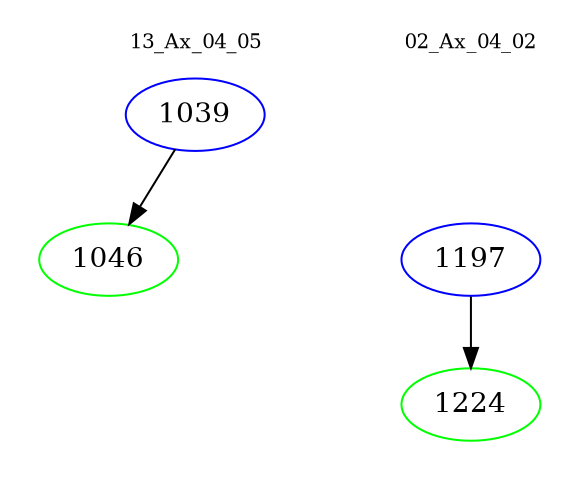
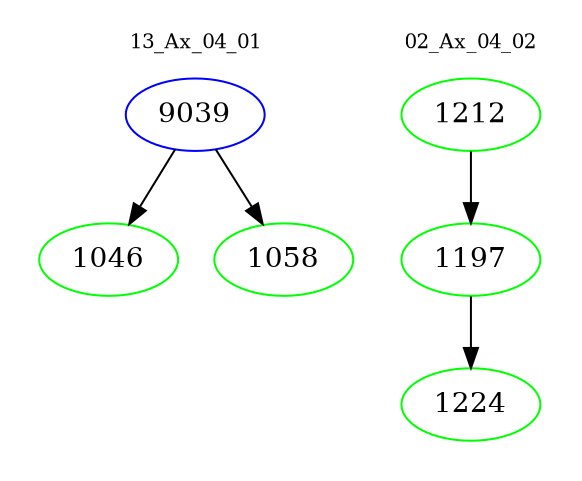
(196, 43) -> (196, 43)
(195, 115) -> (195, 115)
none -> (471, 115)
none -> (284, 260)
(471, 260) -> (471, 260)
